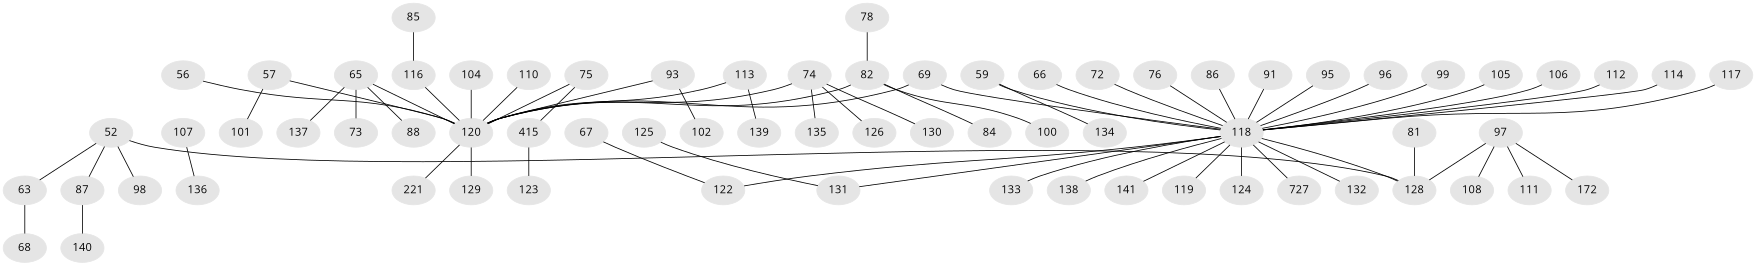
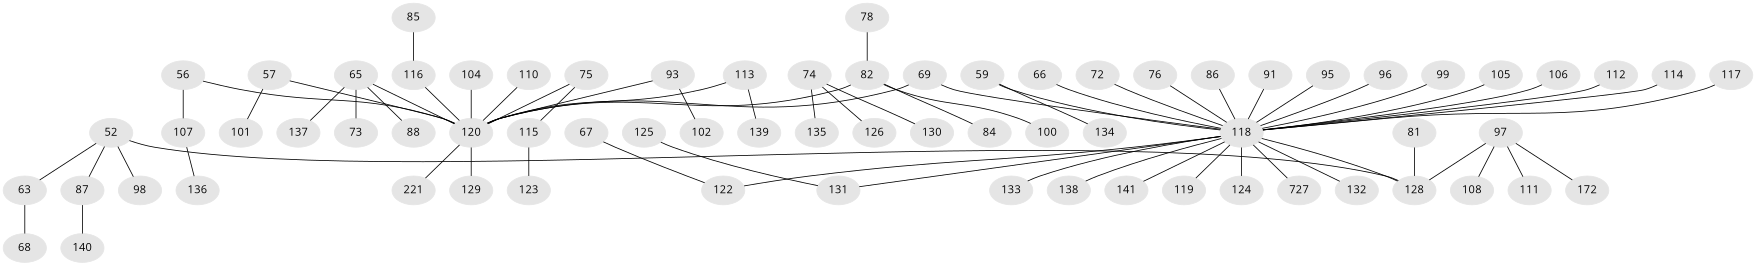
(717, 99) -> none
none -> (183, 104)
(529, 133) -> (529, 133)
